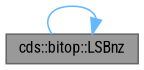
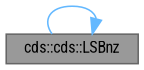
(72, 49) -> (72, 49)
